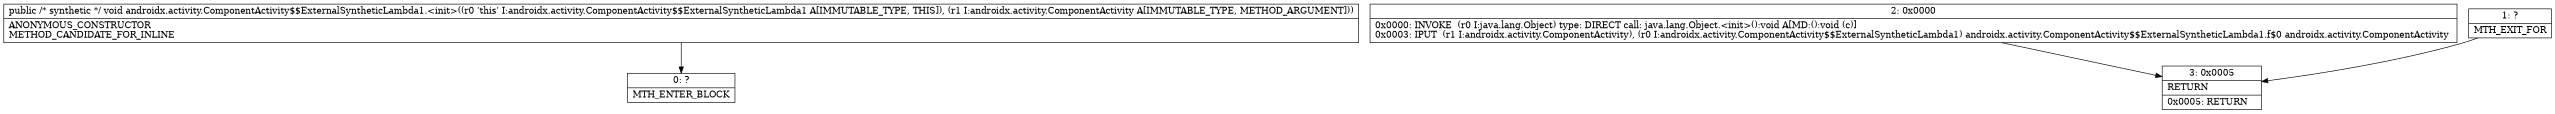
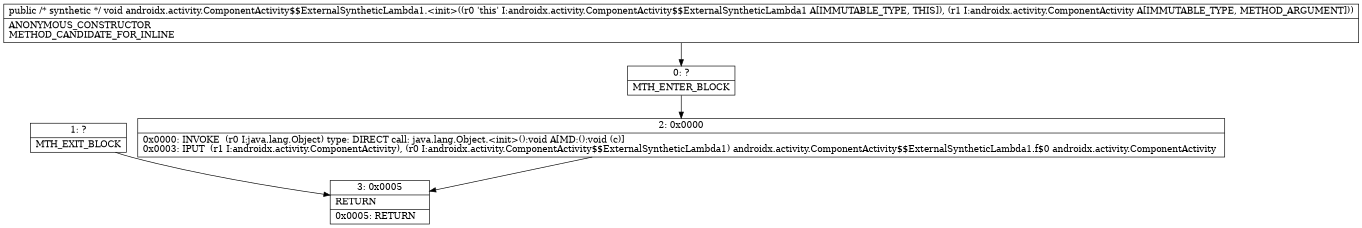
(2510, 30) -> (78, 145)
none -> (681, 104)
